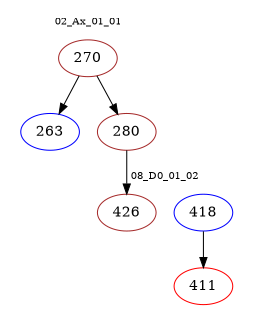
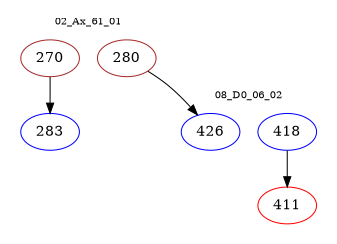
(88, 22) -> (88, 22)
(105, 90) -> none
(50, 132) -> (50, 132)
(165, 176) -> (249, 96)
(127, 213) -> (211, 132)
